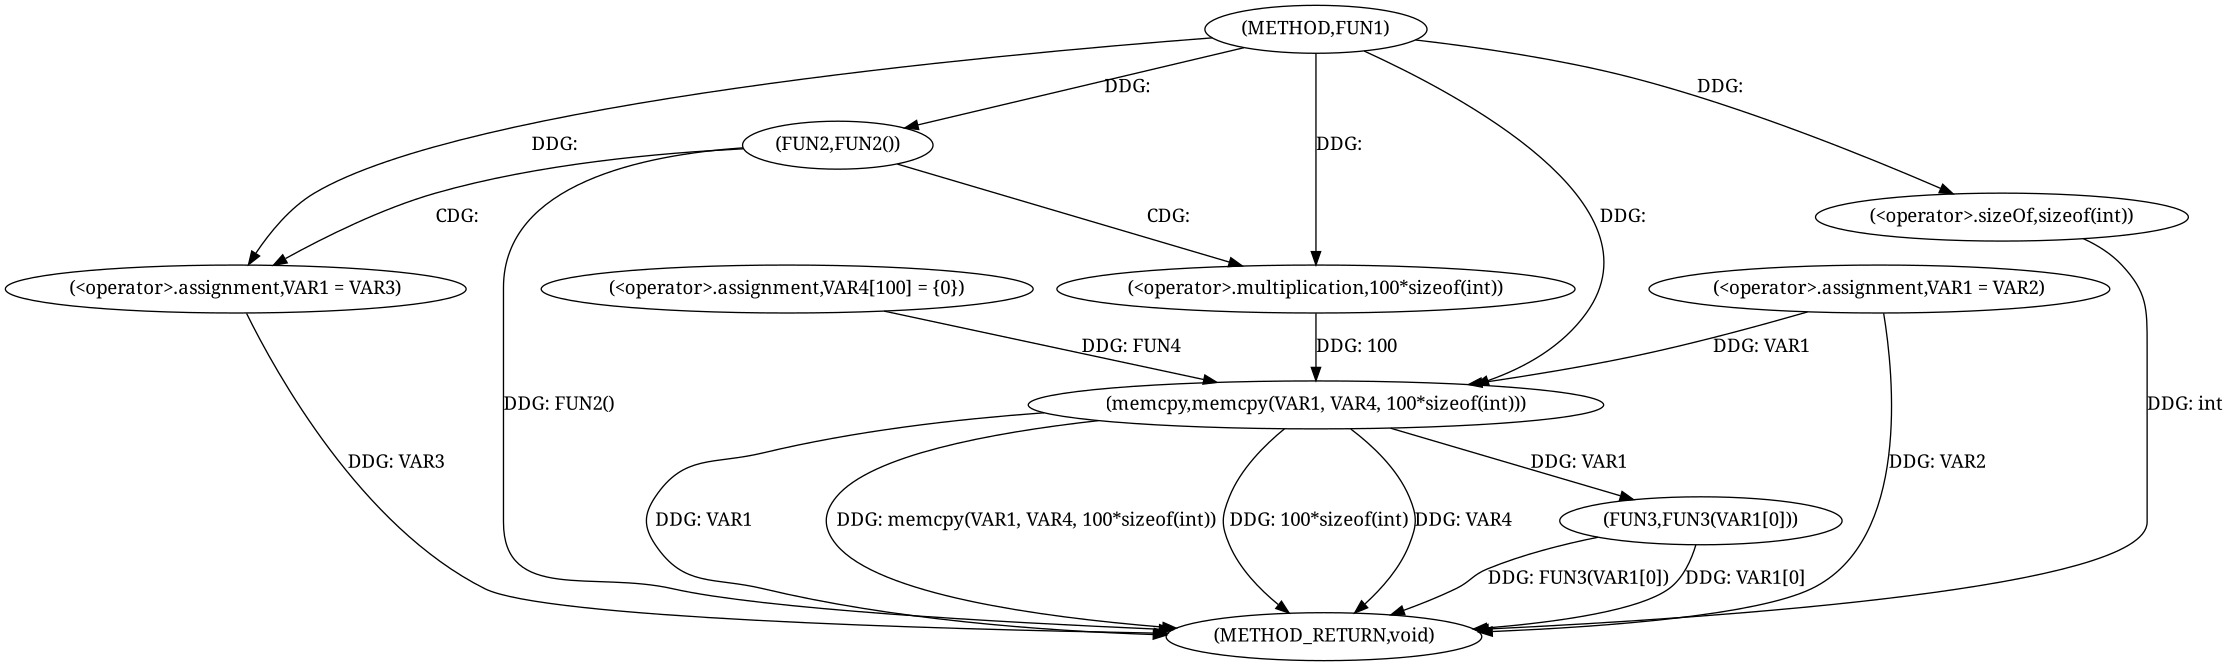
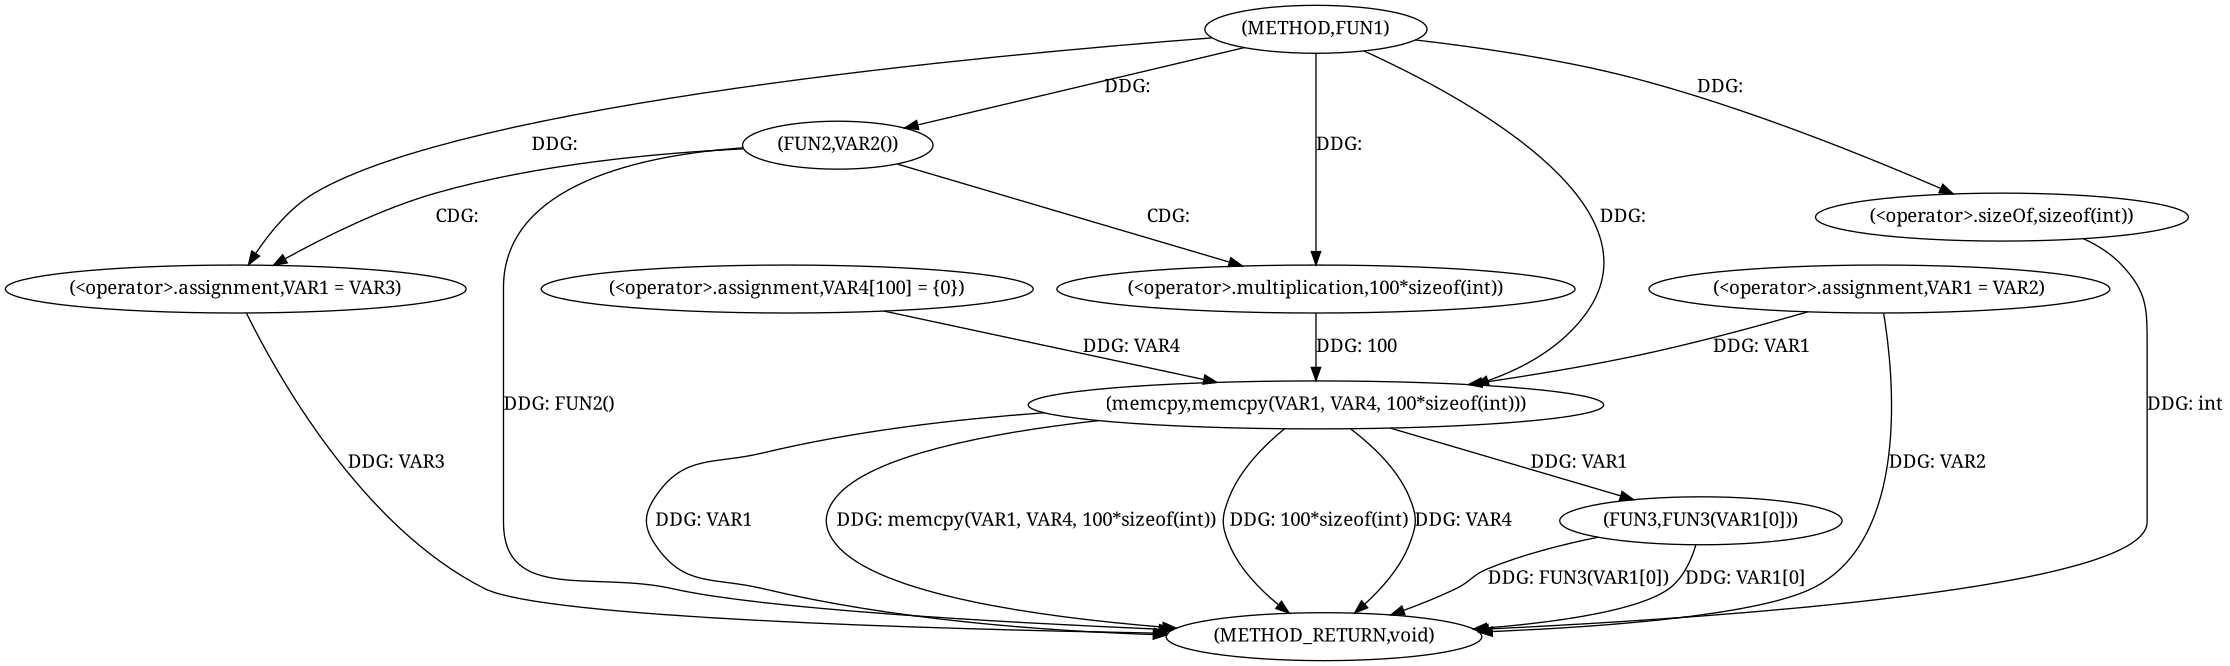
(838, 145) -> (838, 145)
(1131, 347) -> (1131, 347)
